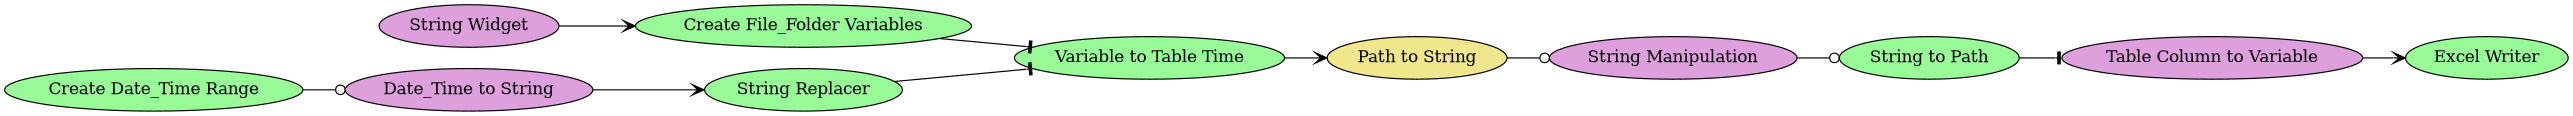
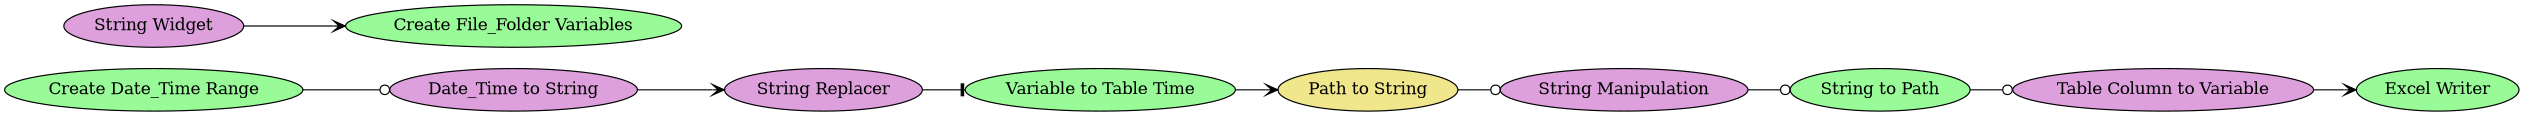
(983, 43) -> none
(2037, 58) -> (1986, 90)
(803, 90) -> (823, 90)
